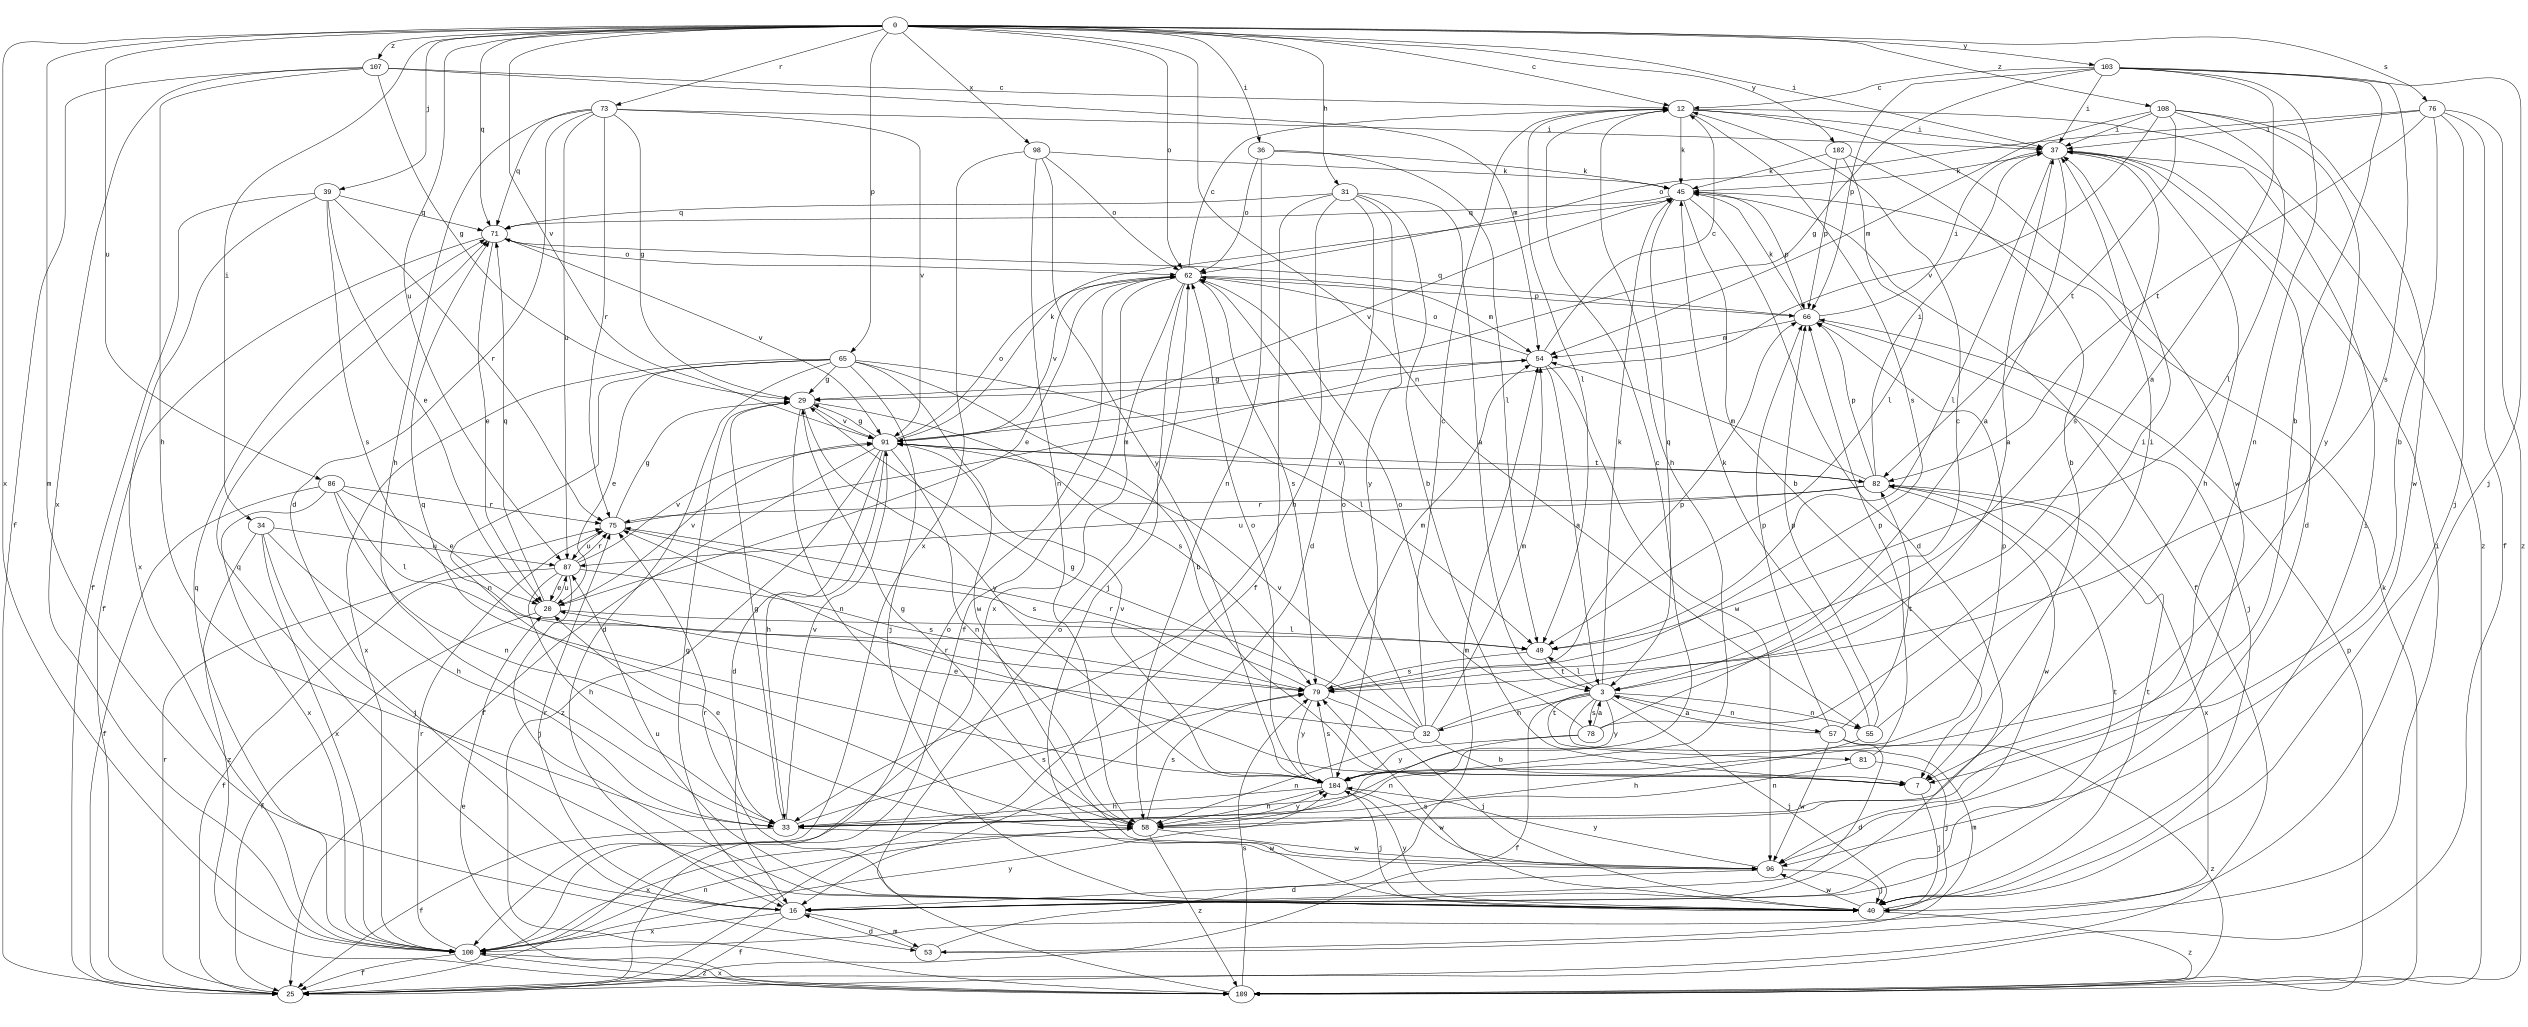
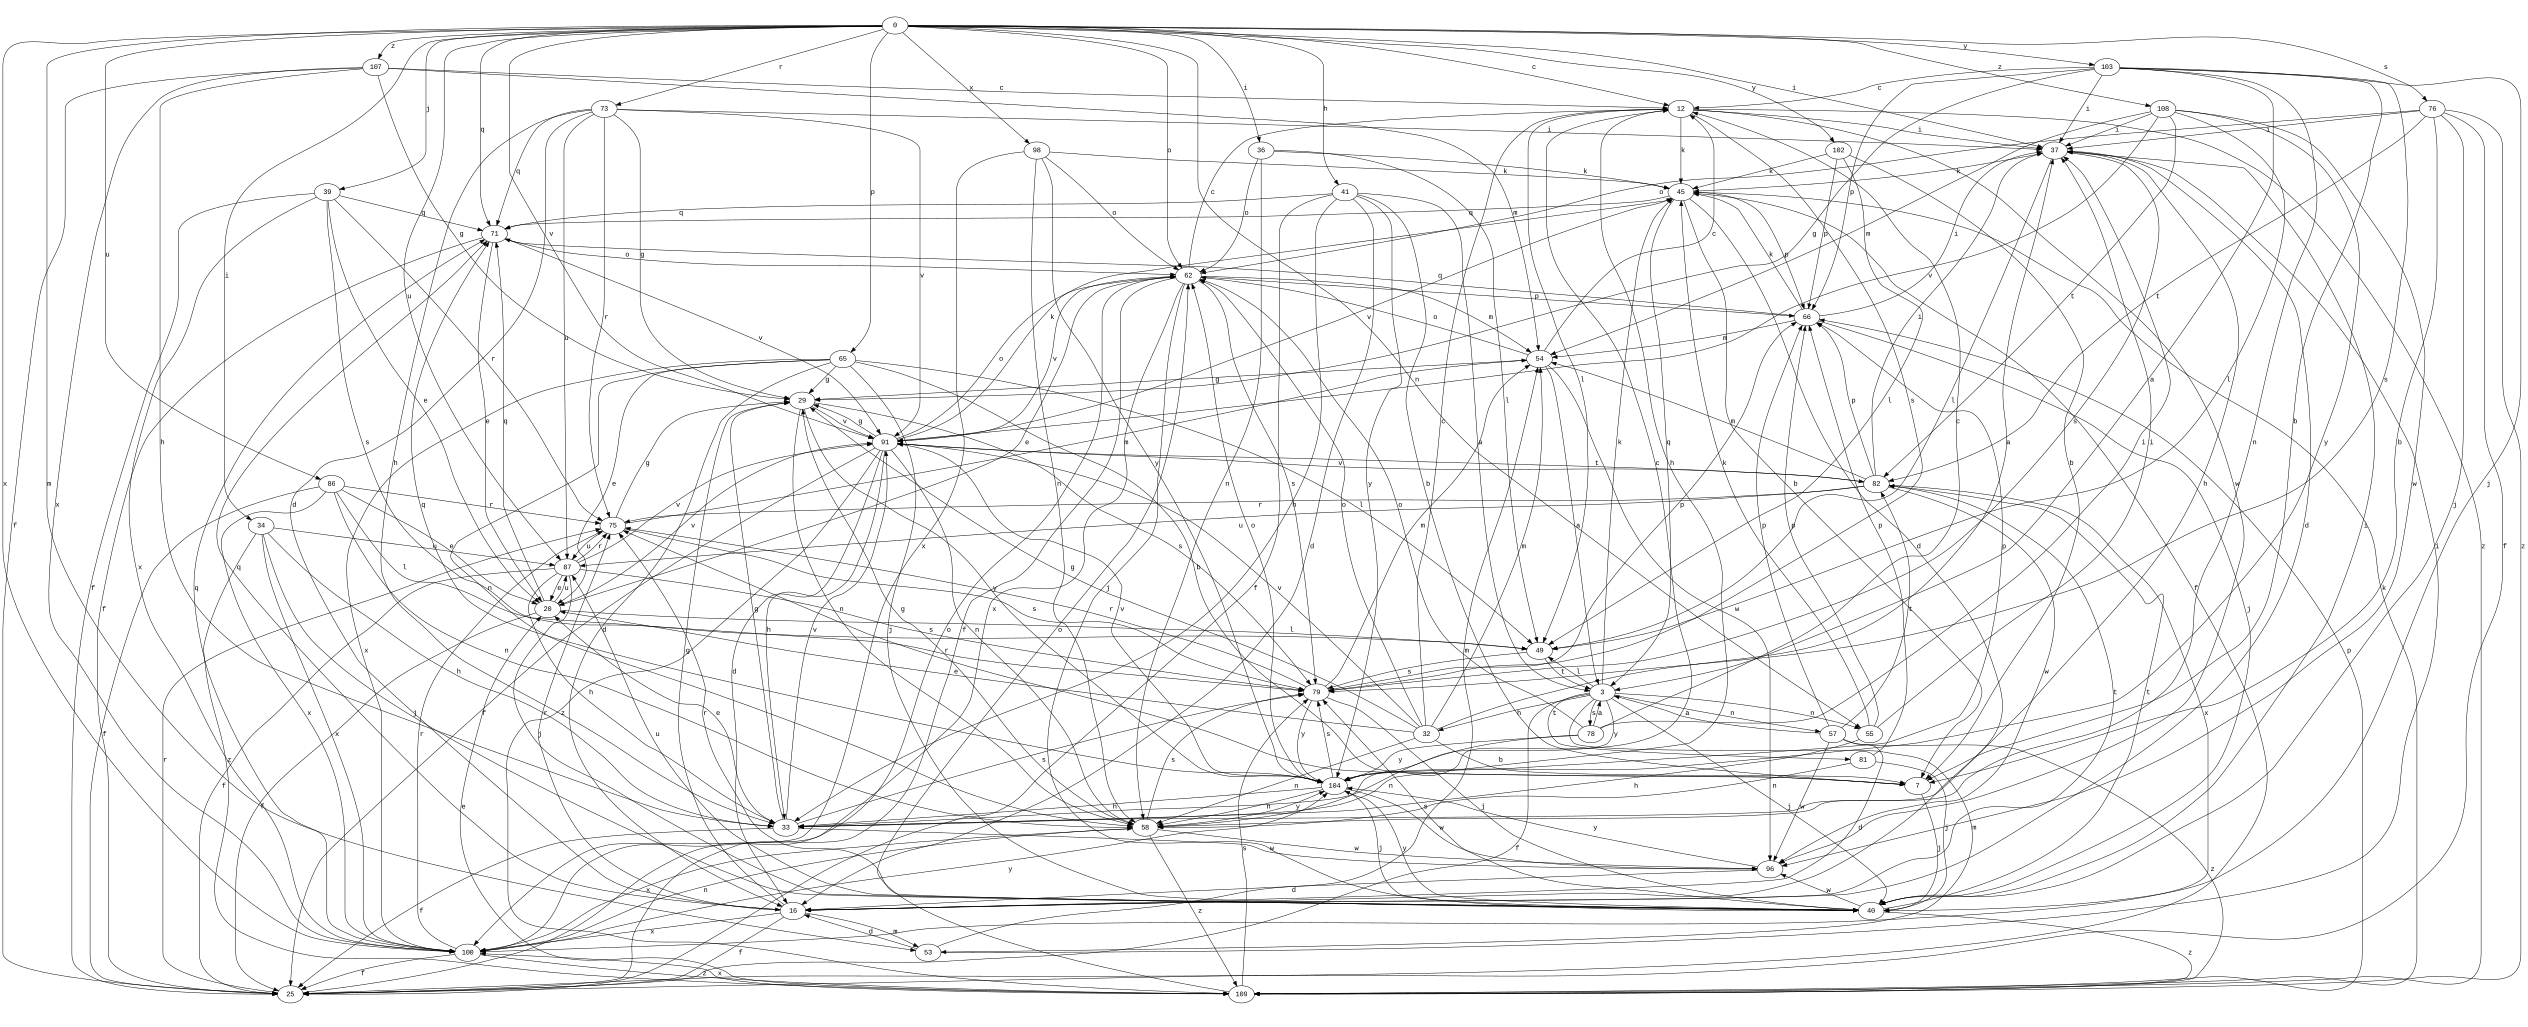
(1345, 192) -> (1345, 192)
(1939, 482) -> none
(1078, 787) -> none
(1838, 873) -> none
